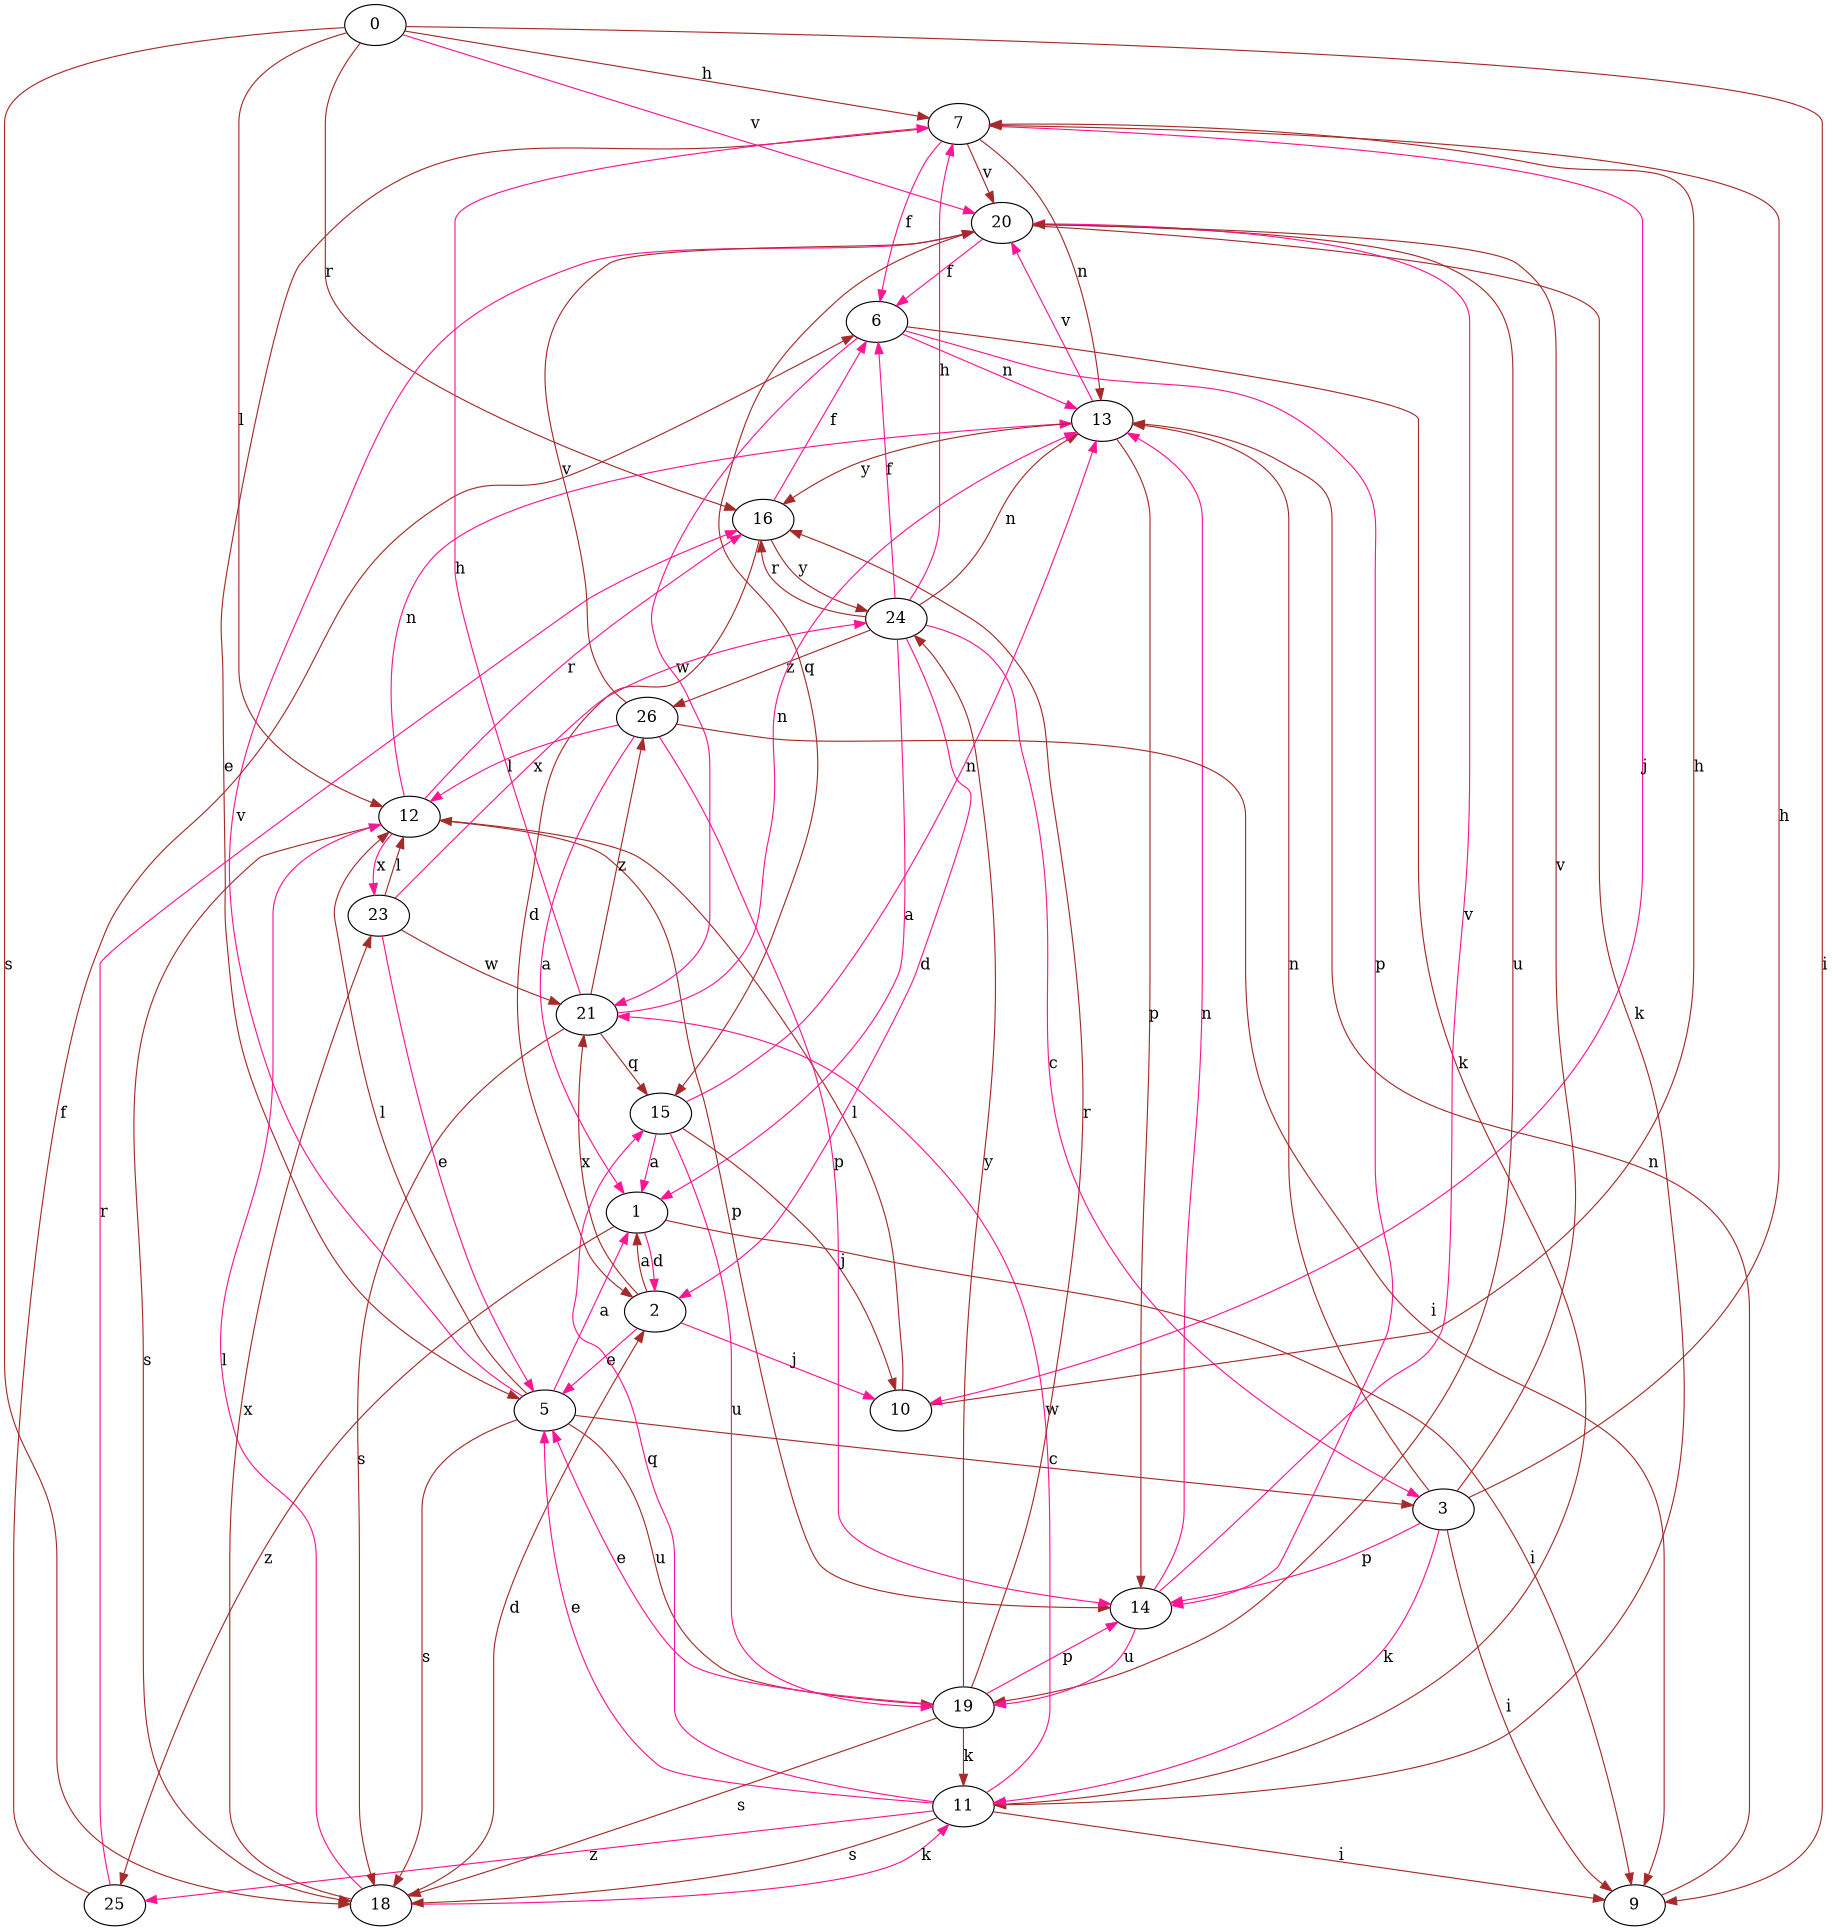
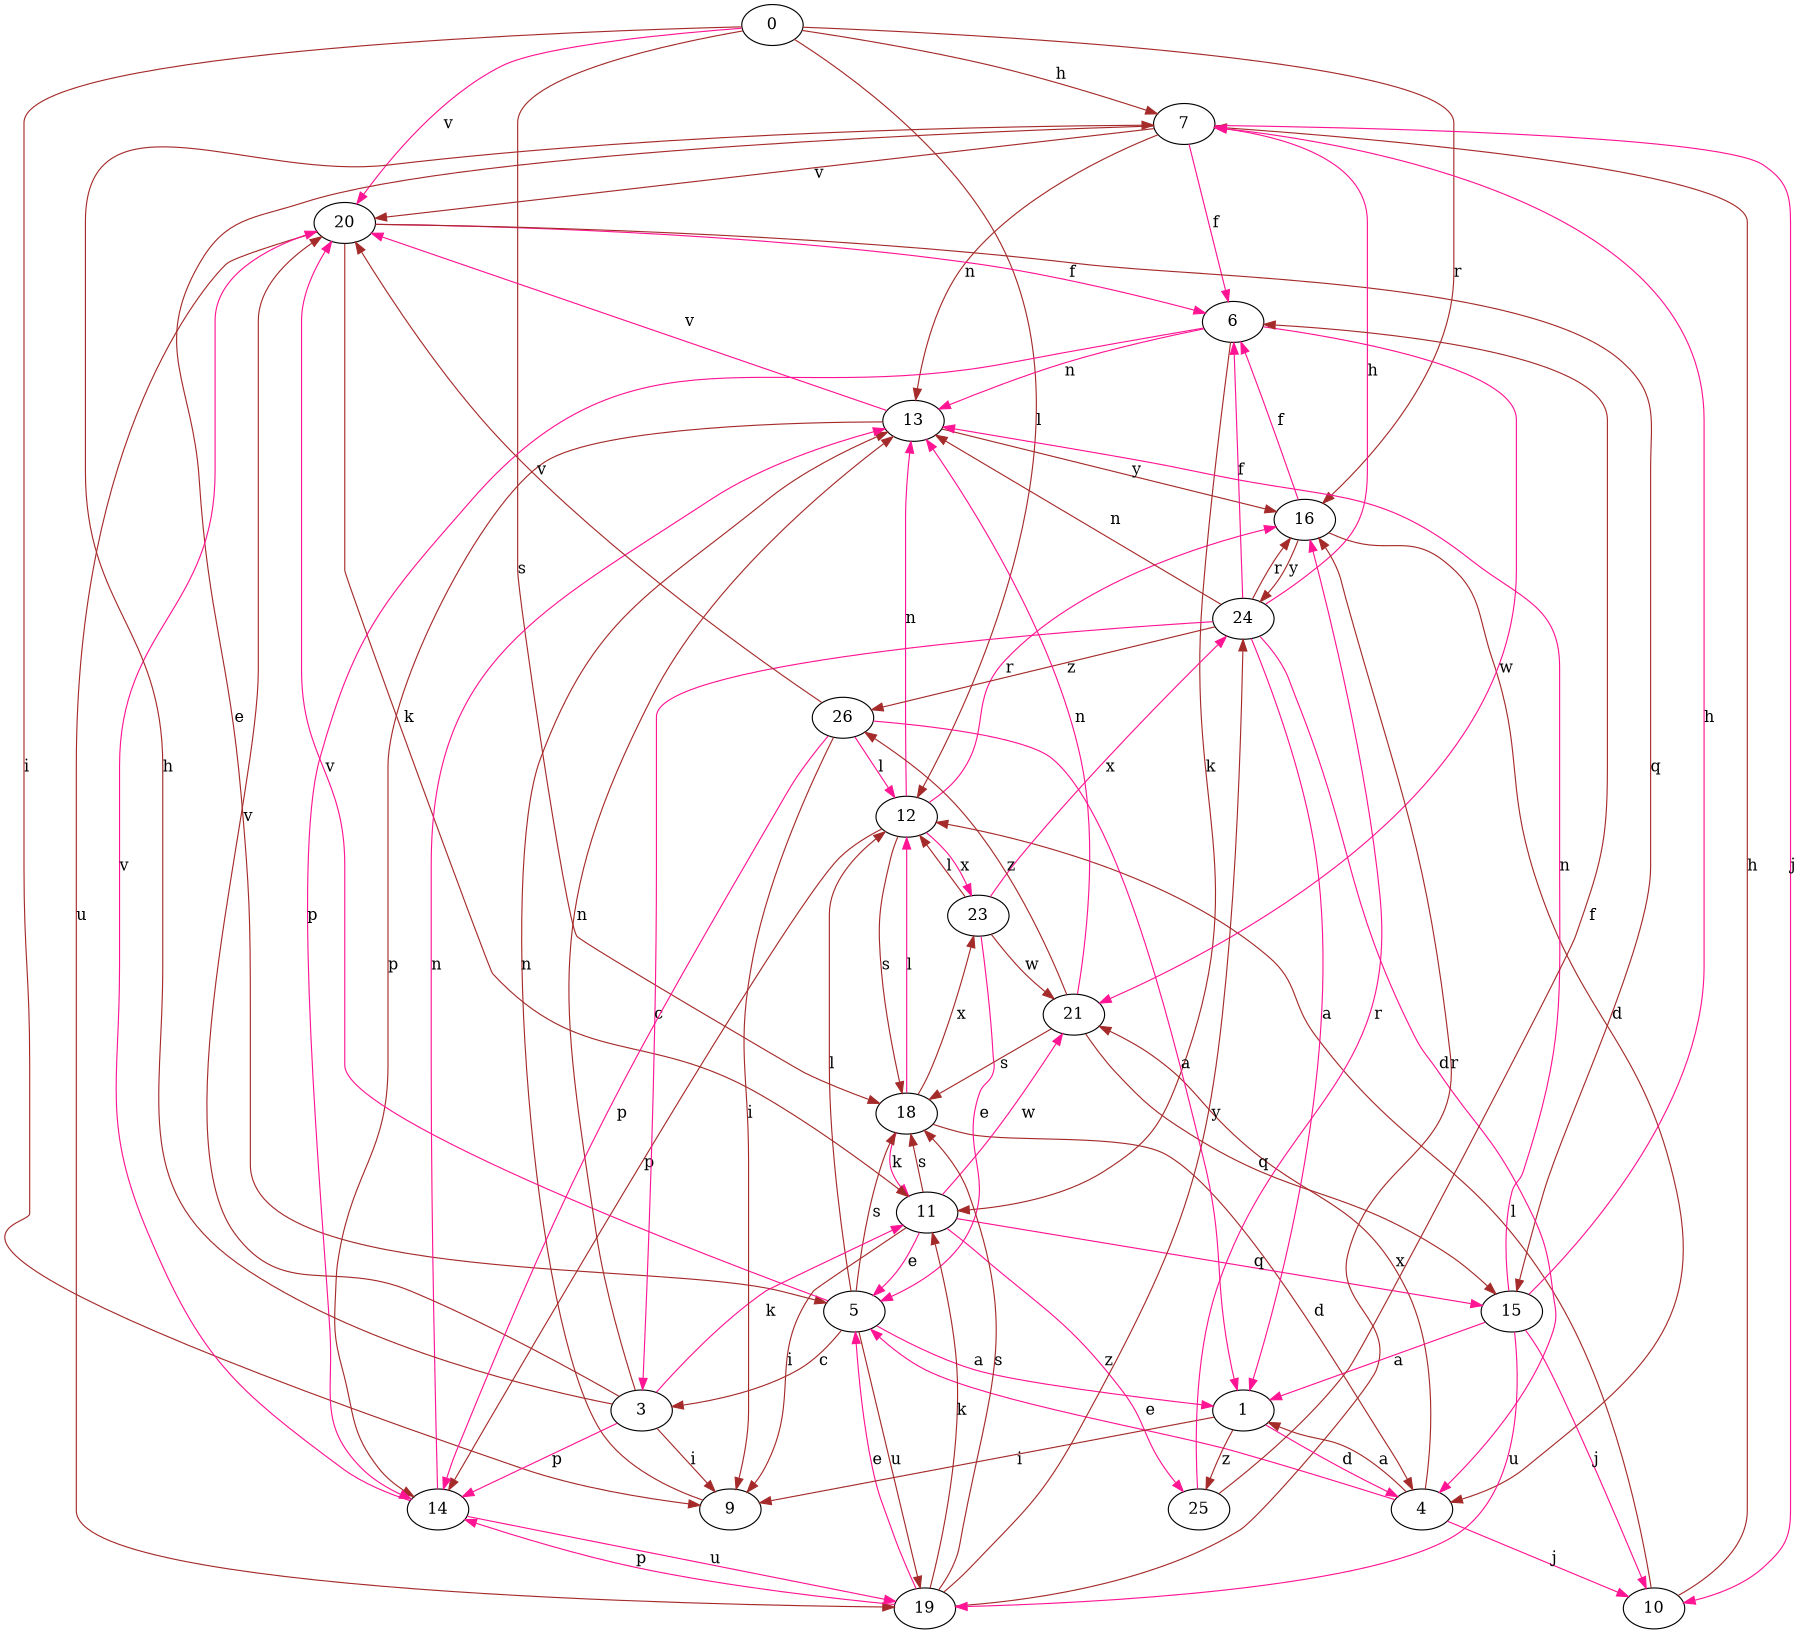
(455, 379) -> (1704, 580)
(812, 1234) -> (1588, 1452)
(655, 1312) -> (1422, 1509)
